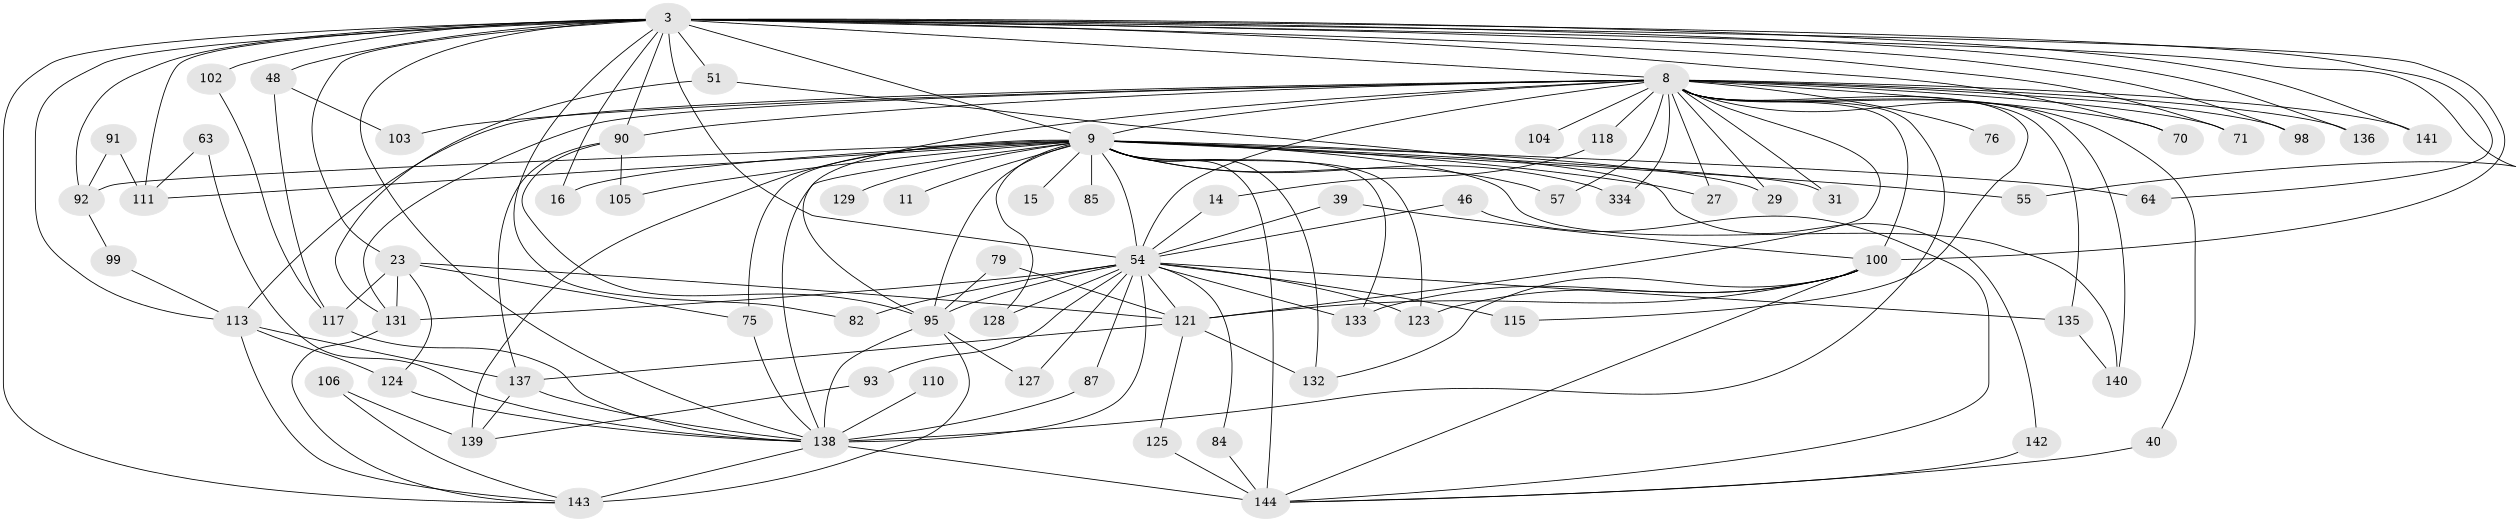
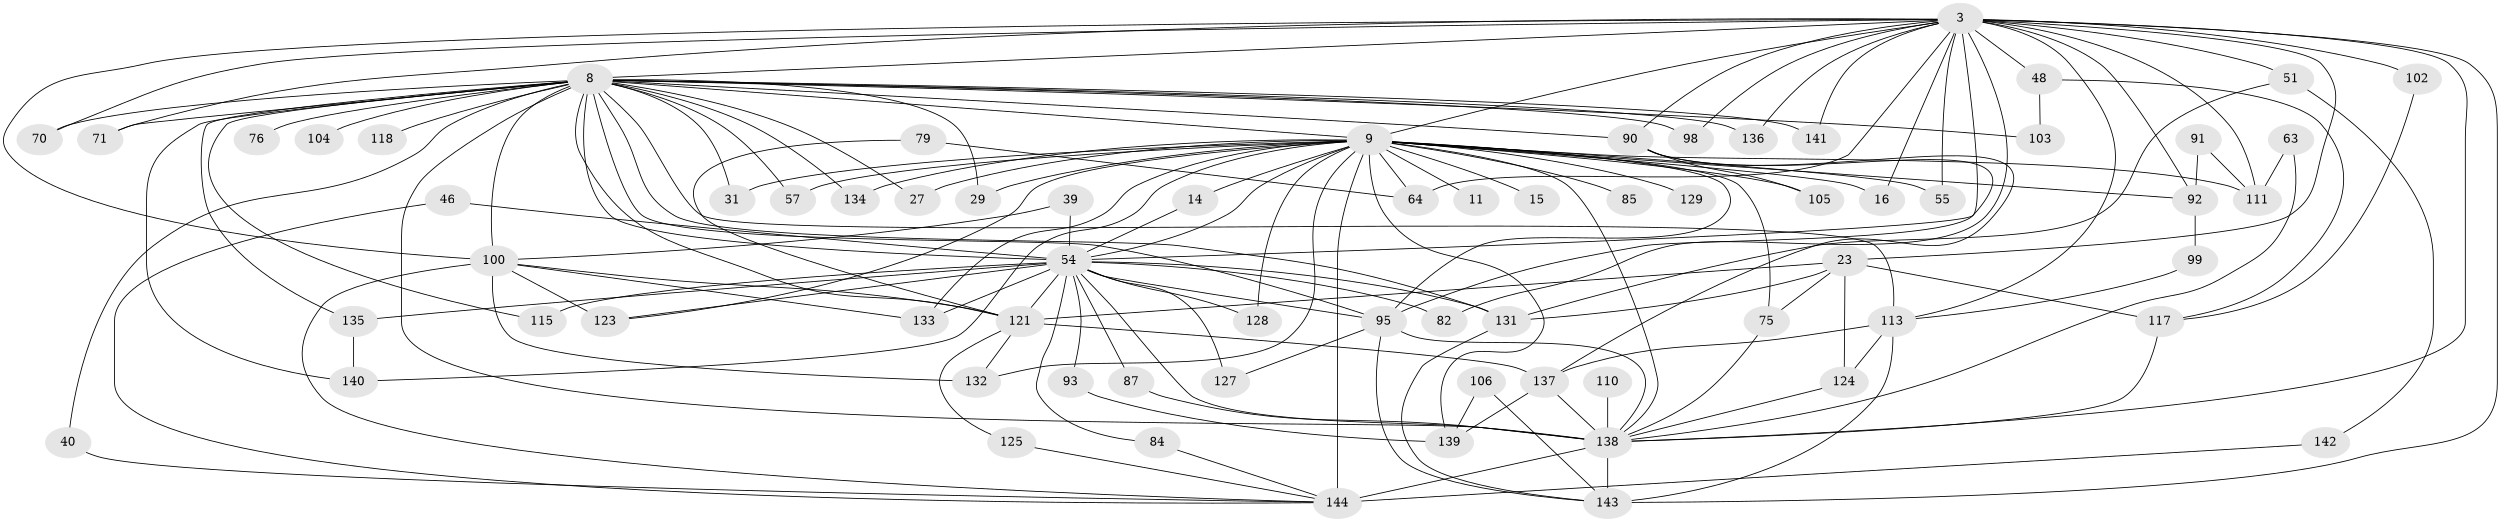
(1412, 177) -> (1281, 168)
(1620, 200) -> (855, 200)
(965, 291) -> (1158, 169)
